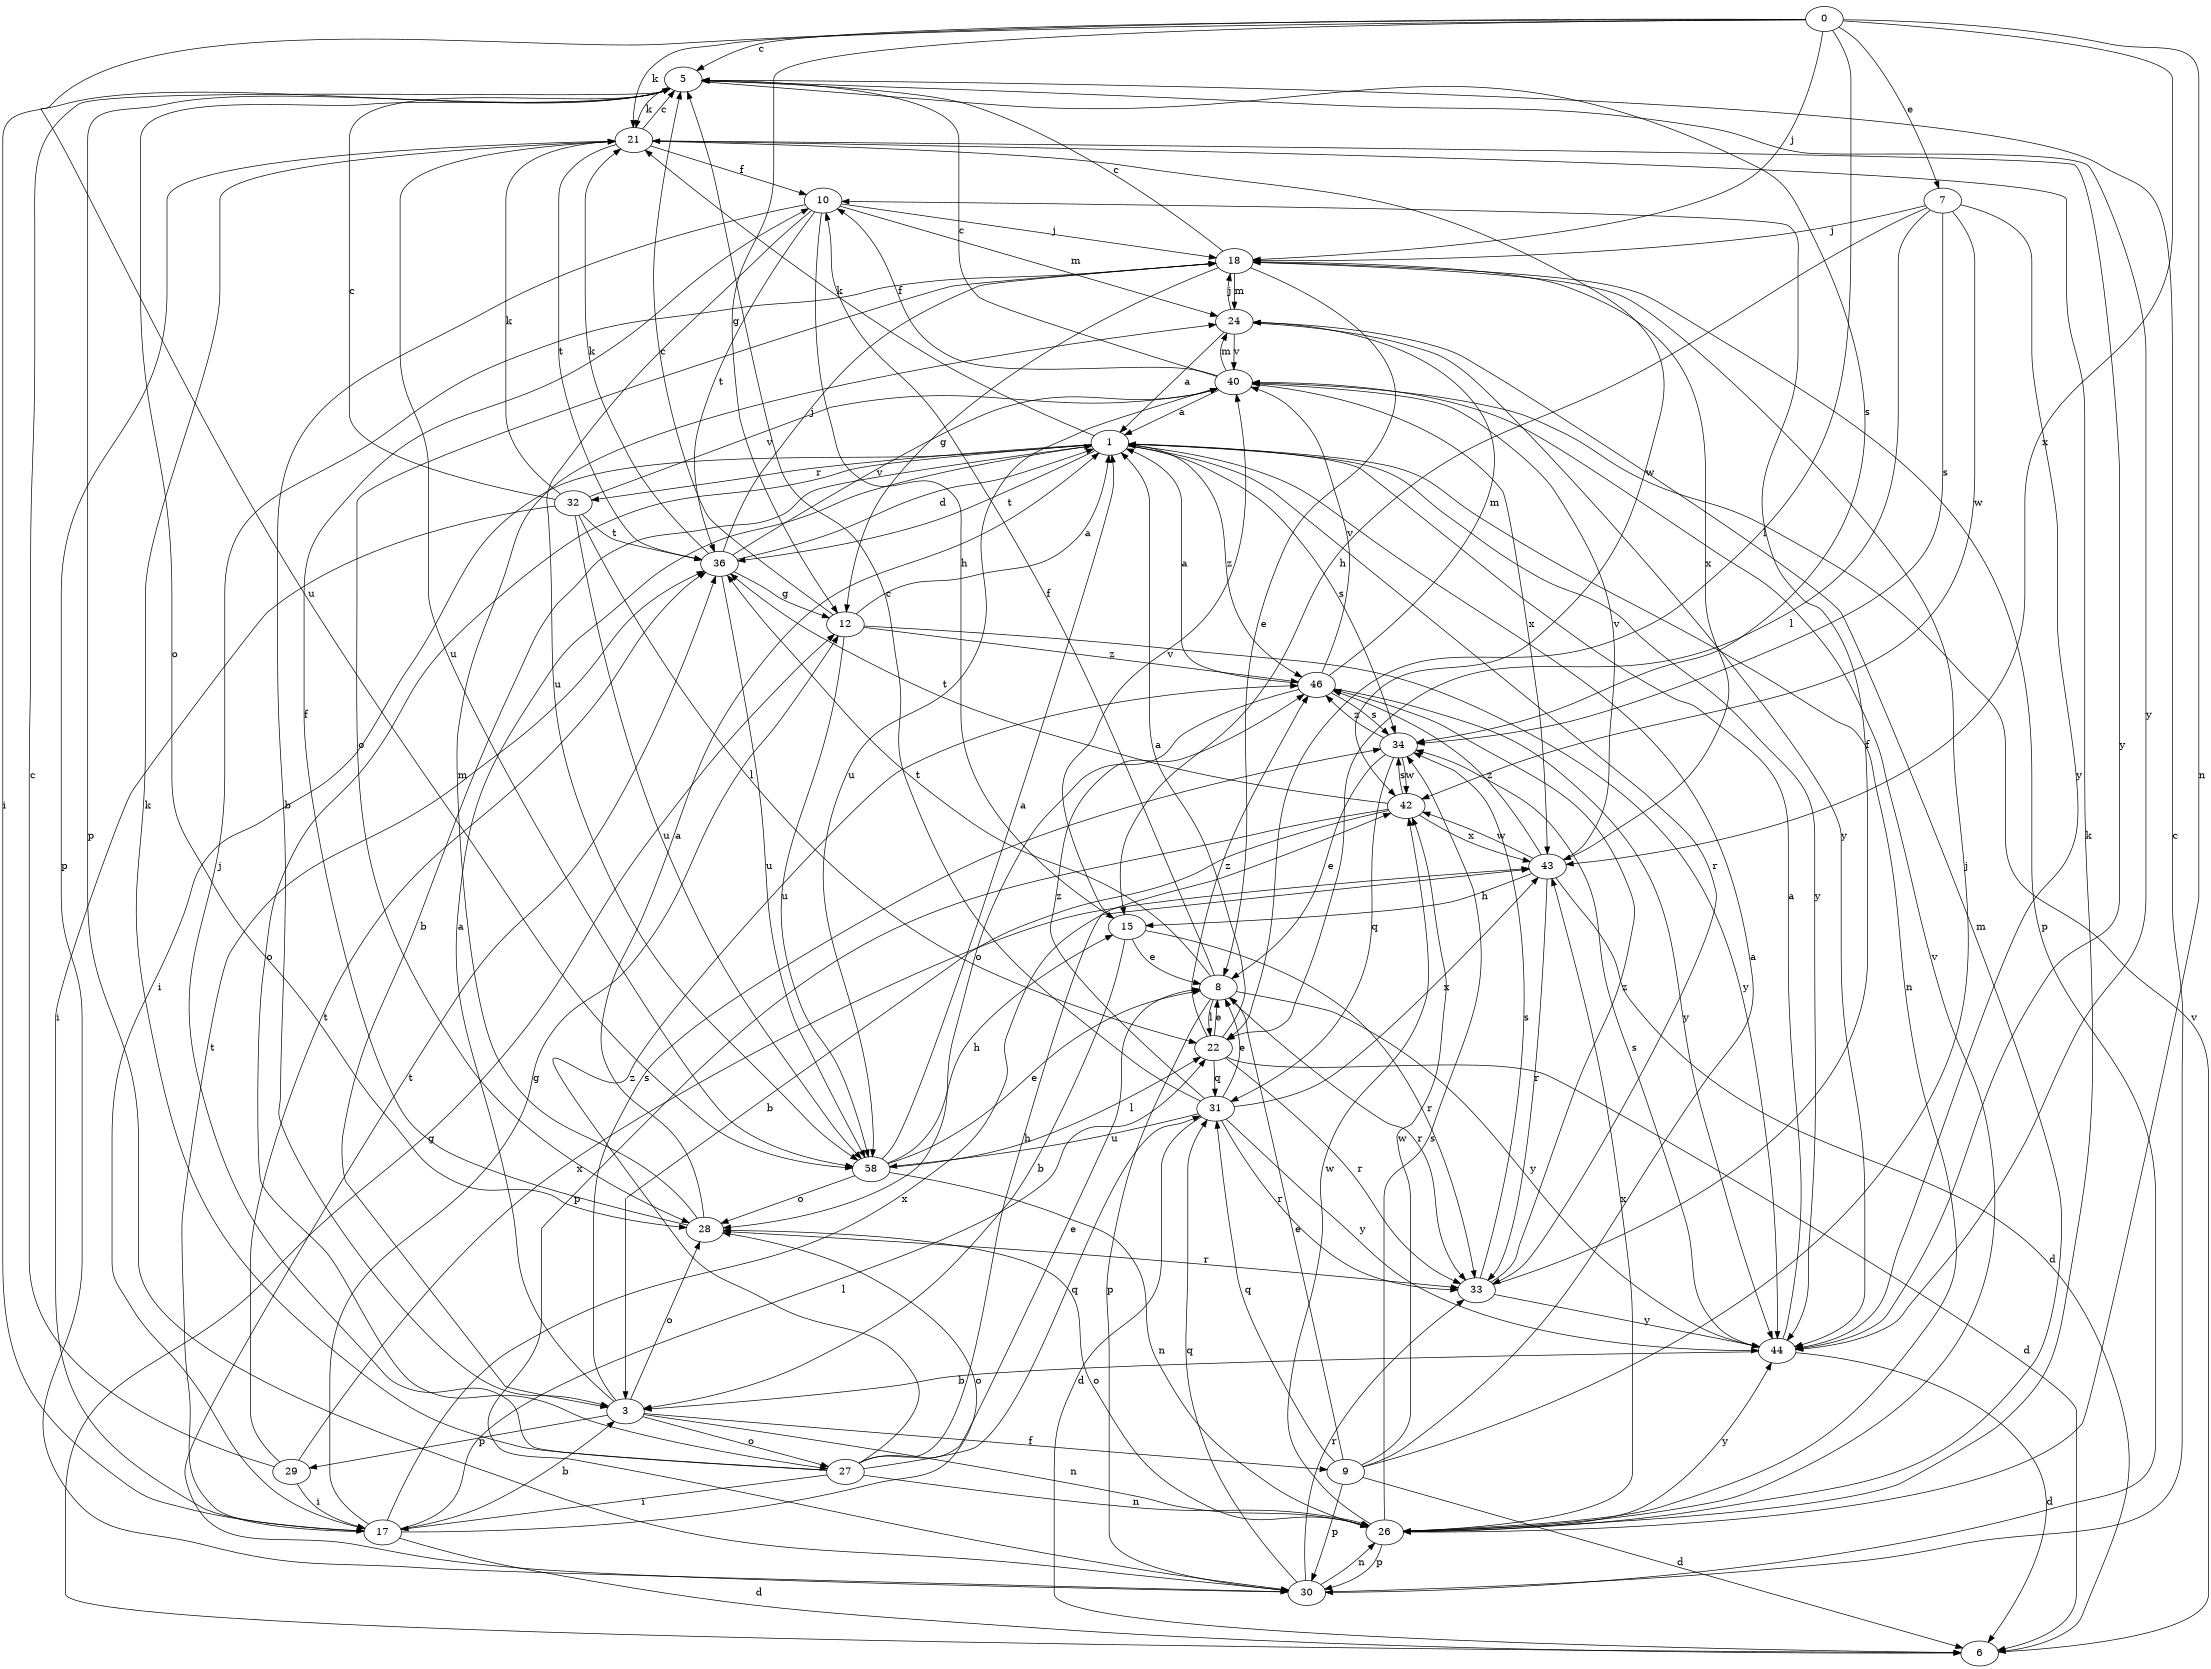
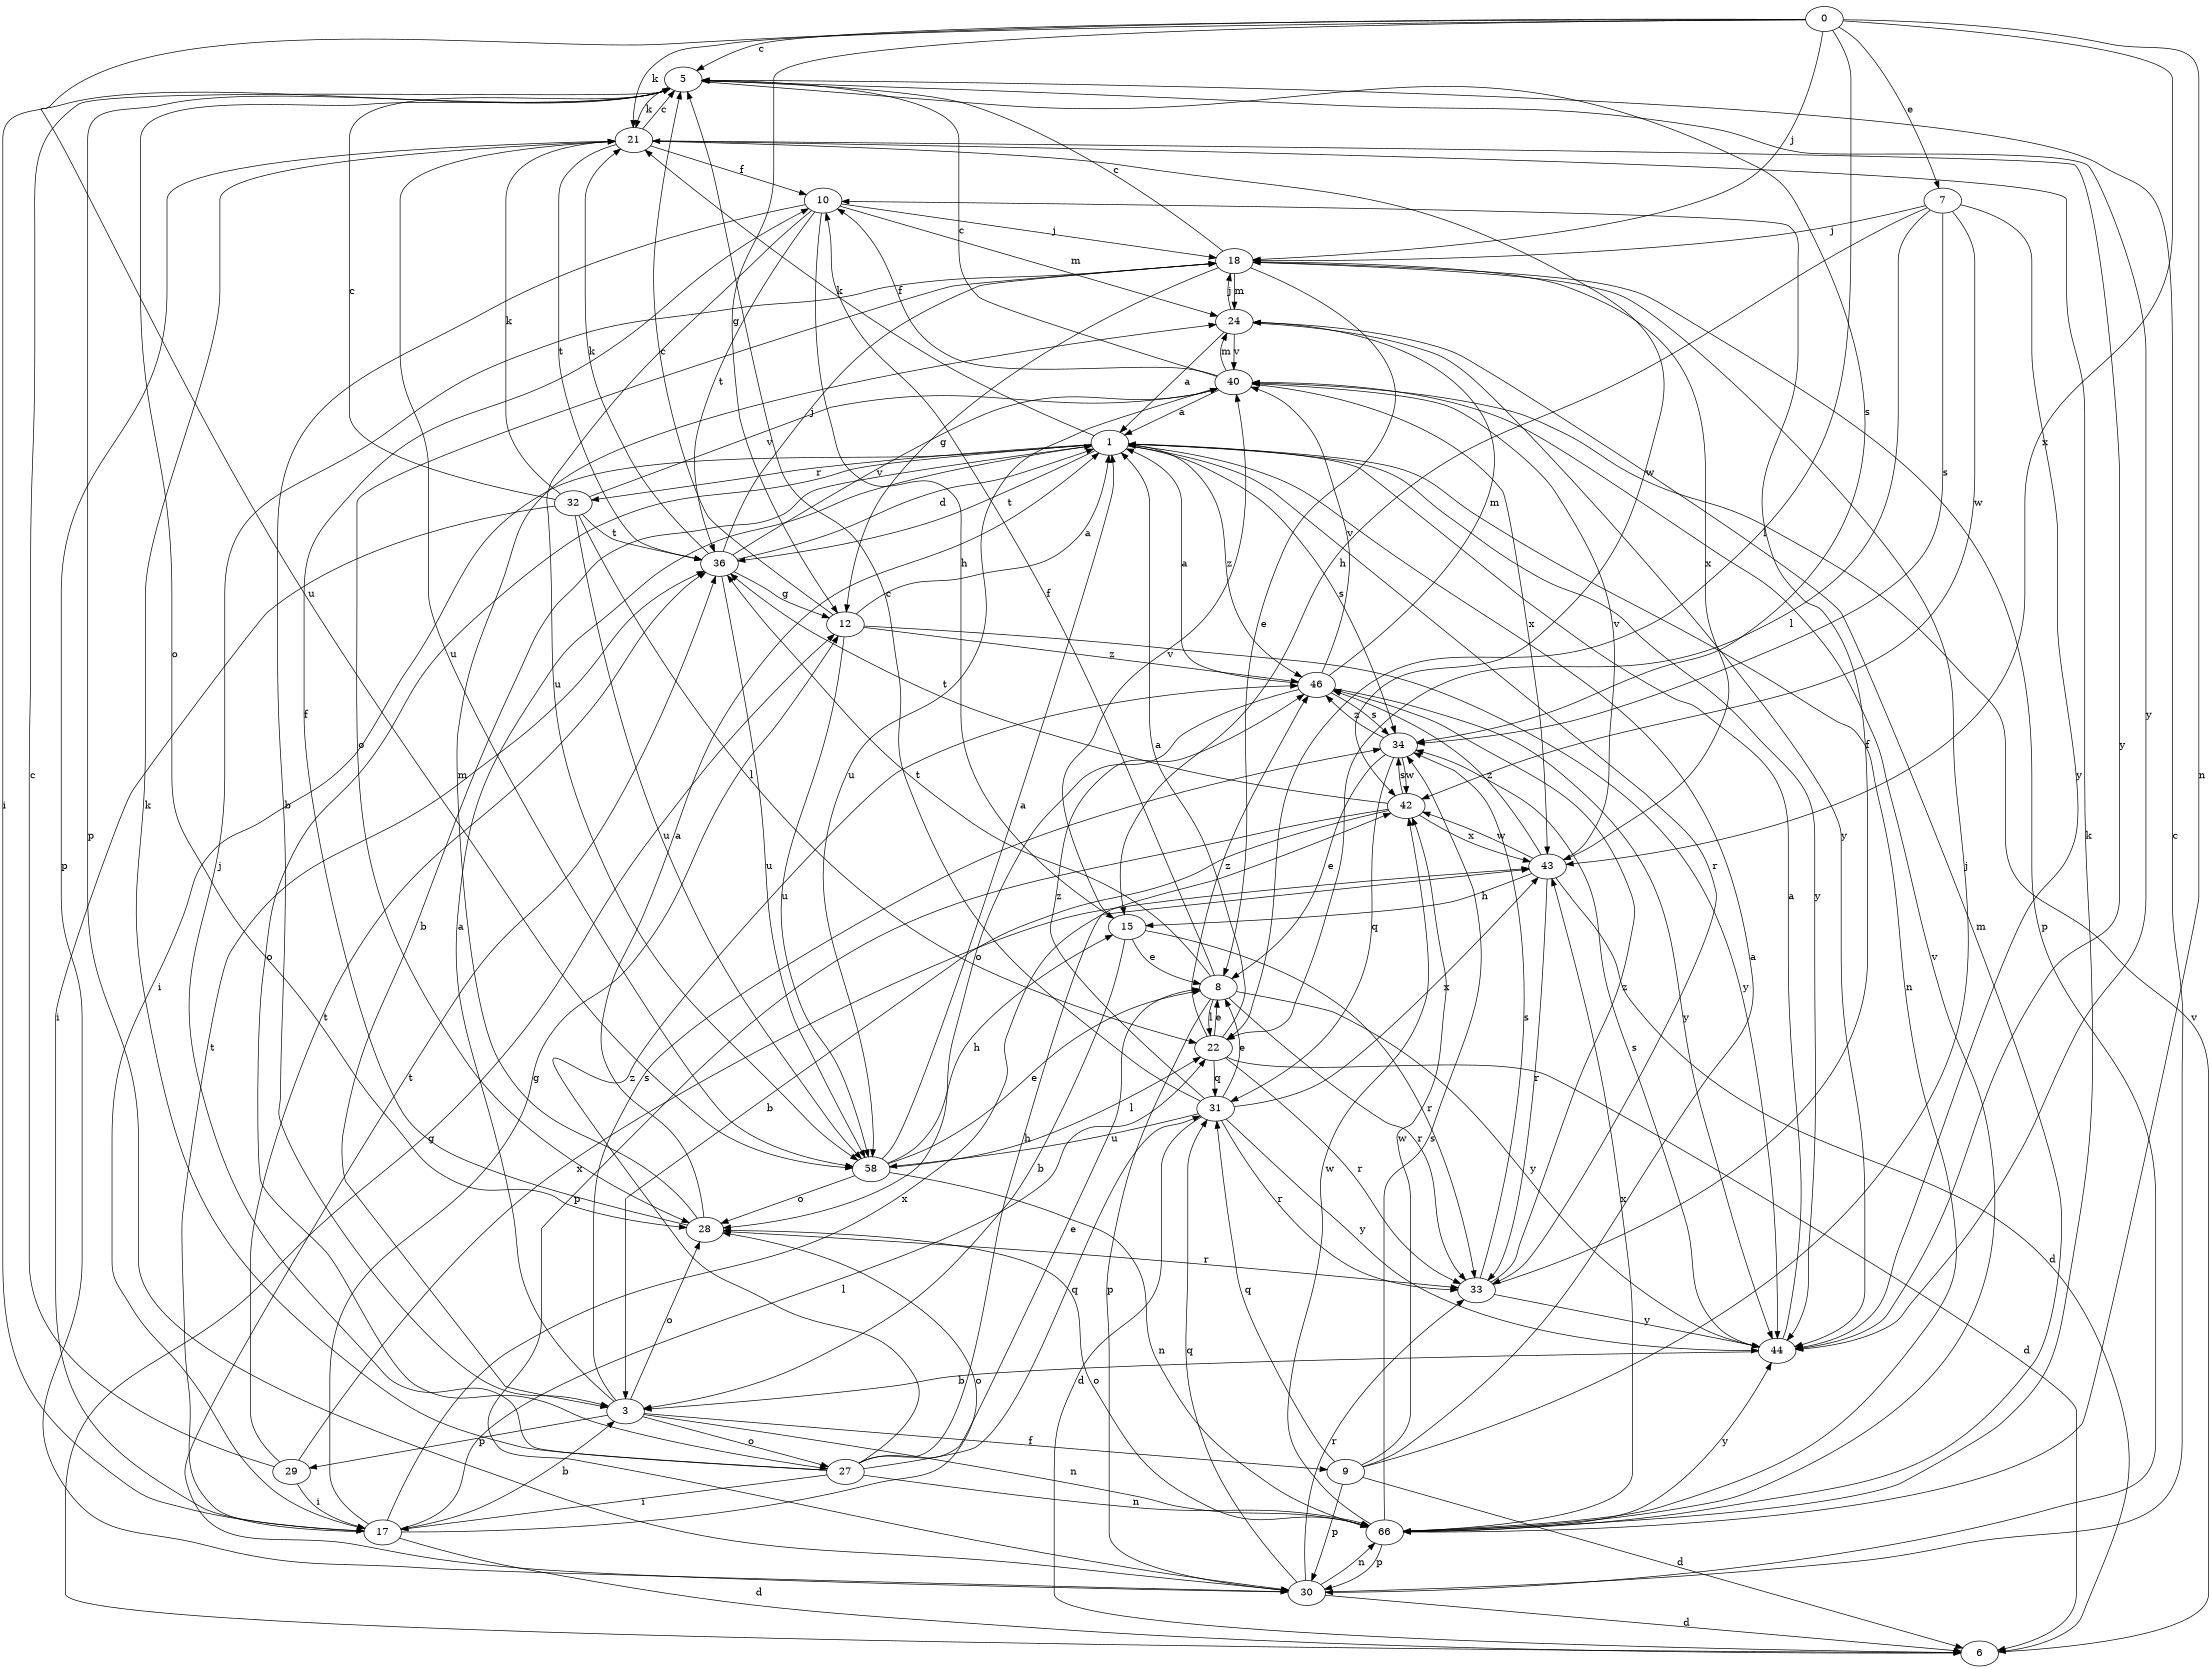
(1293, 1230) -> none
(2009, 1430) -> (1640, 1623)
(1385, 1532) -> (1385, 1532)
